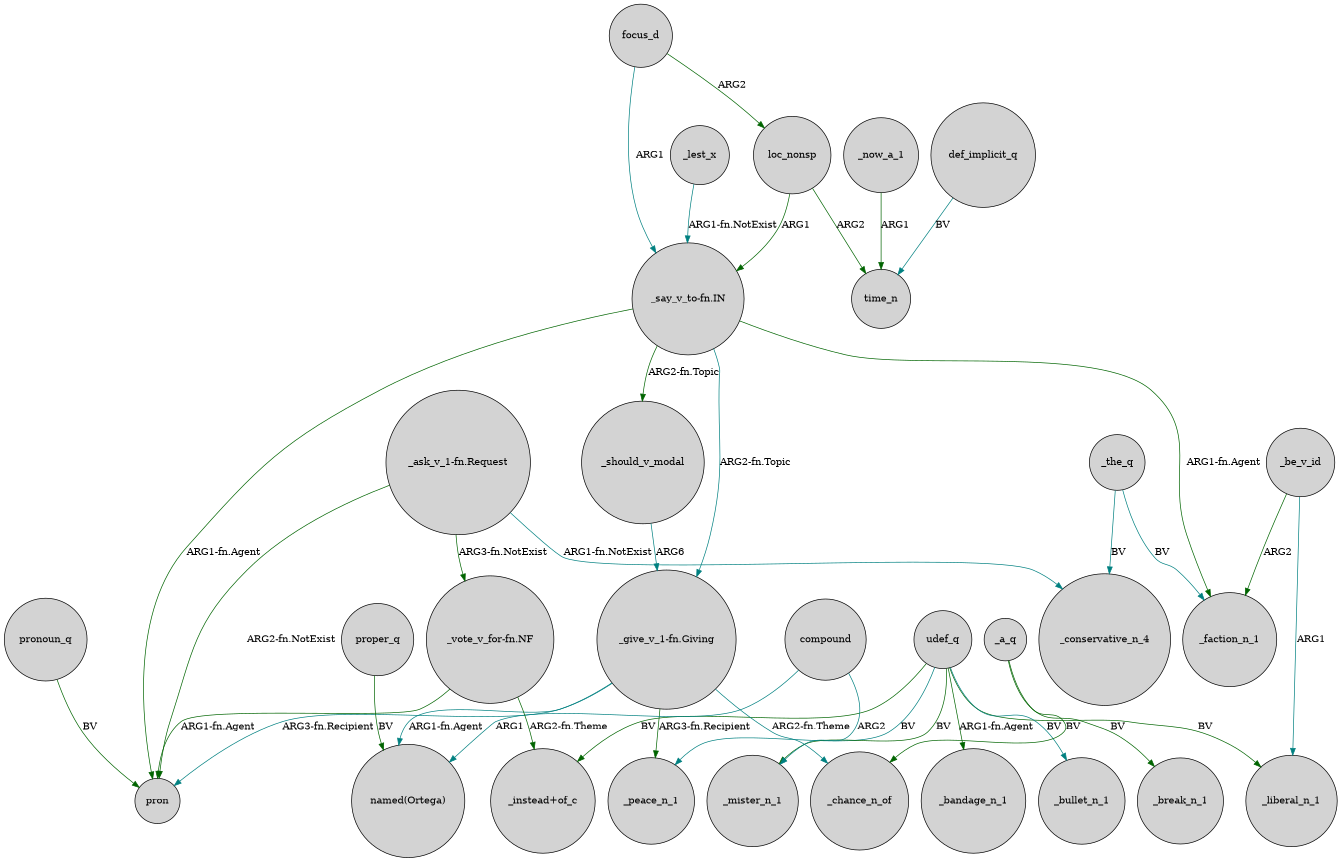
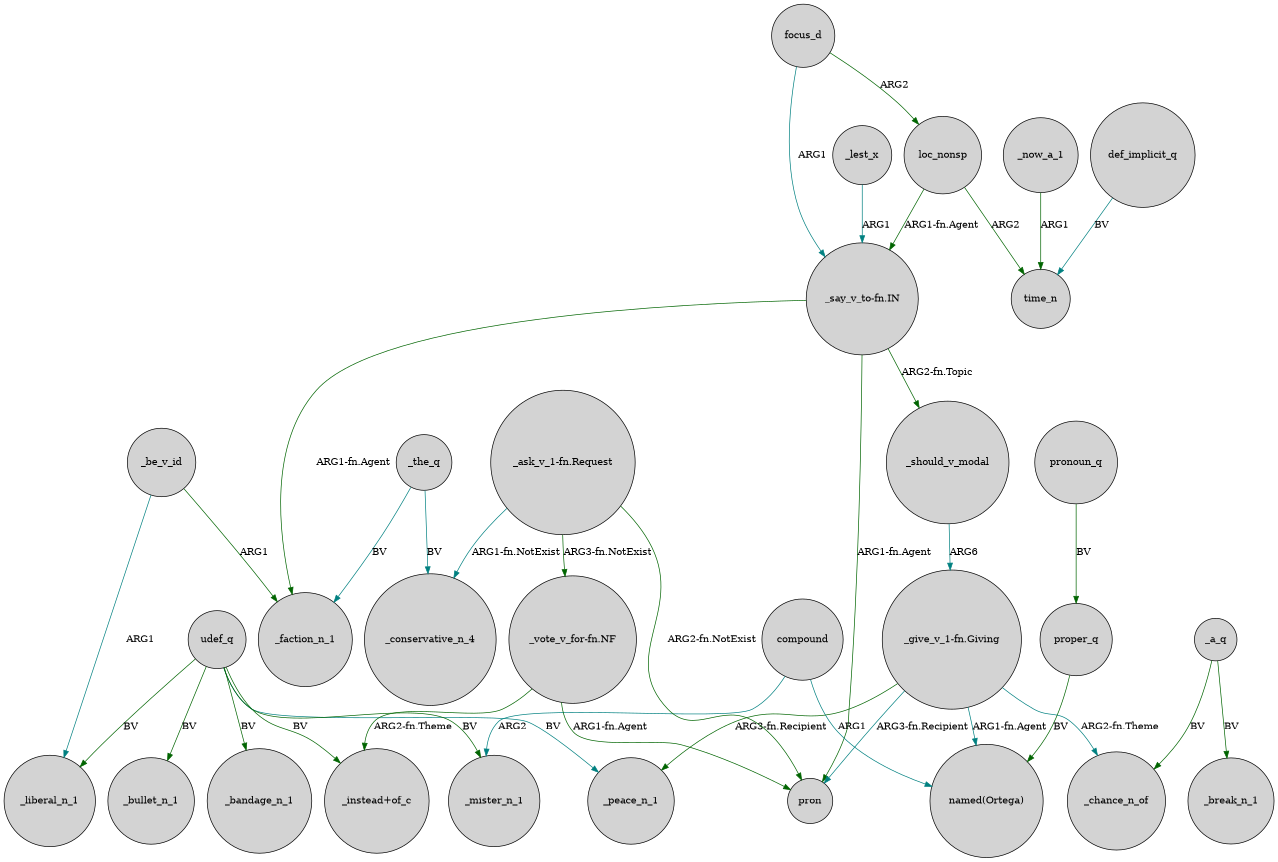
(733, 225) -> (876, 225)
(796, 225) -> (941, 225)
(720, 460) -> none
(1278, 552) -> (254, 552)
(1003, 716) -> (188, 710)
(996, 727) -> (248, 727)
(87, 738) -> (1076, 550)
